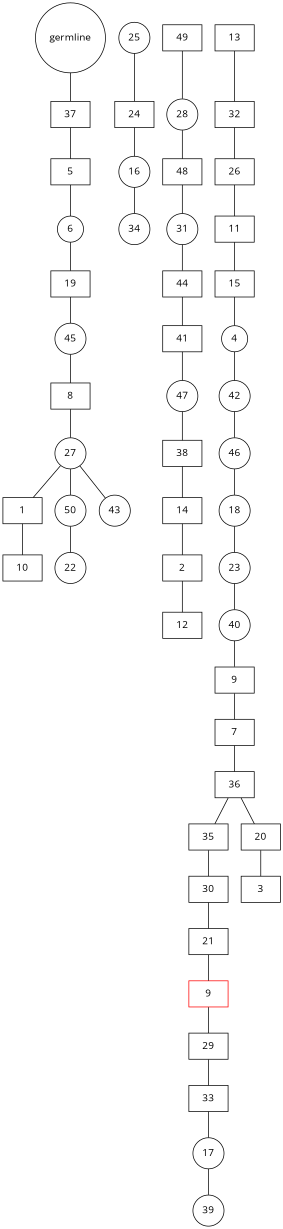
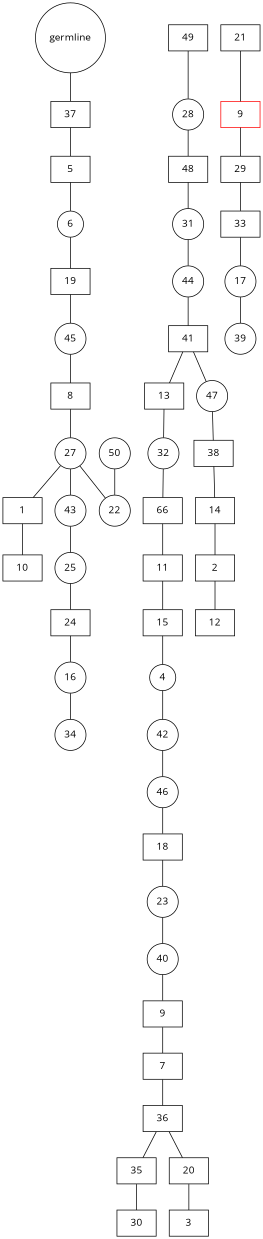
(235, 114) -> (163, 453)
(235, 172) -> (163, 511)
(182, 284) -> (188, 281)
none -> (176, 367)
(70, 482) -> (93, 482)
(235, 511) -> (163, 847)
none -> (70, 539)
(208, 915) -> none
